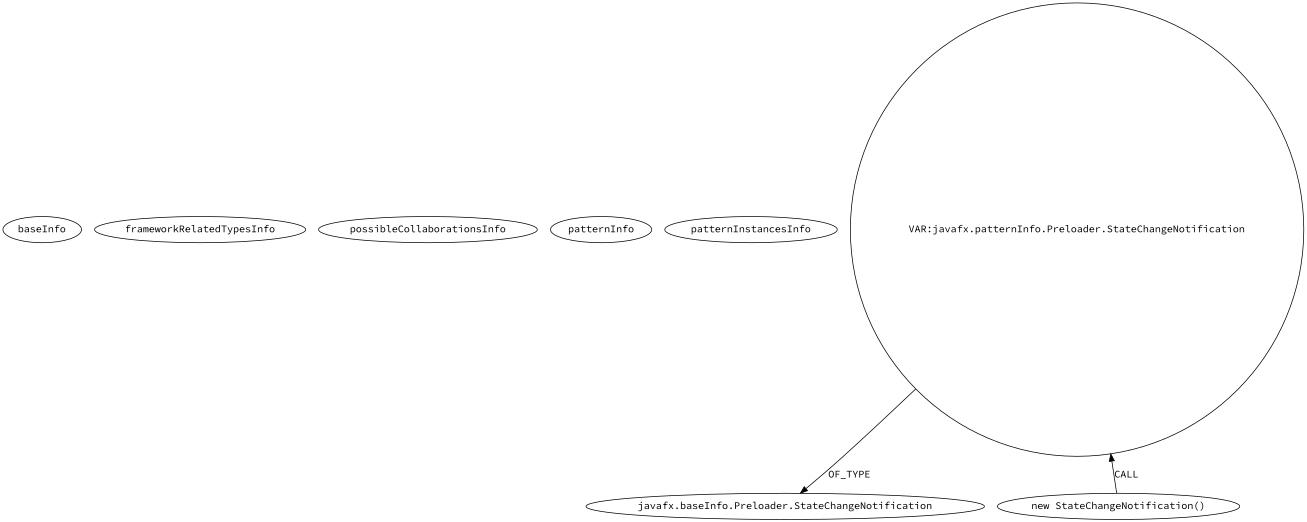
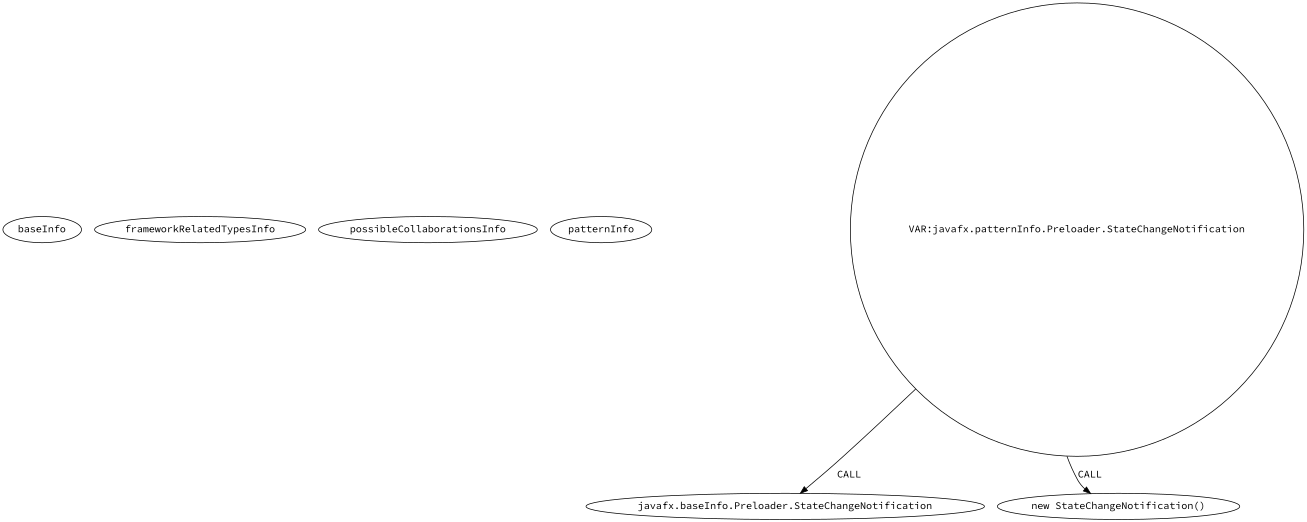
(751, 230) -> none
(849, 475) -> (849, 475)
(1114, 477) -> (1074, 474)
